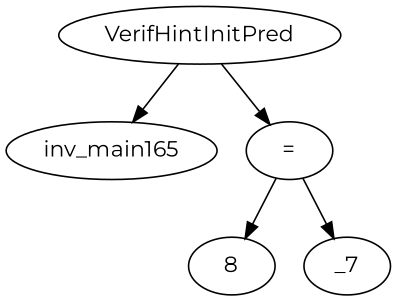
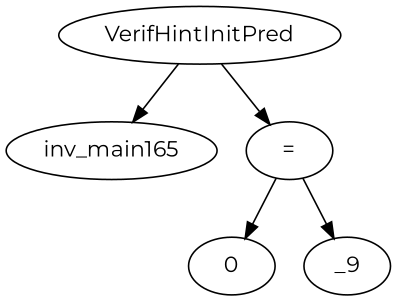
(232, 266) -> (232, 266)
(347, 266) -> (347, 266)
